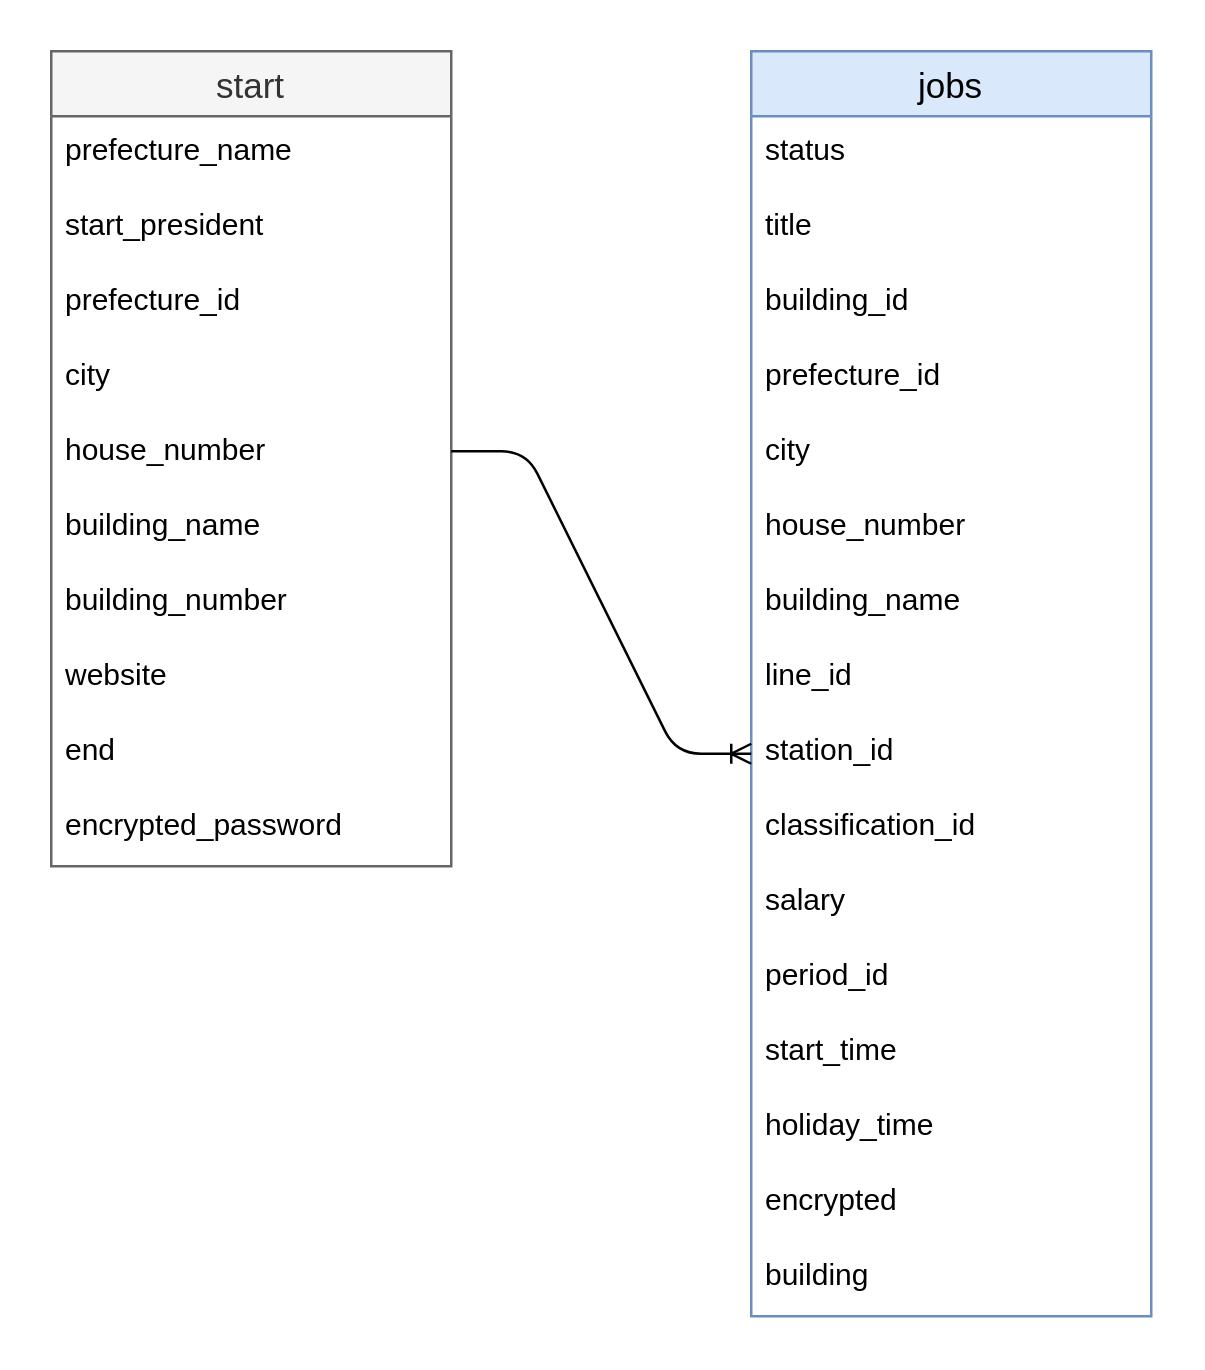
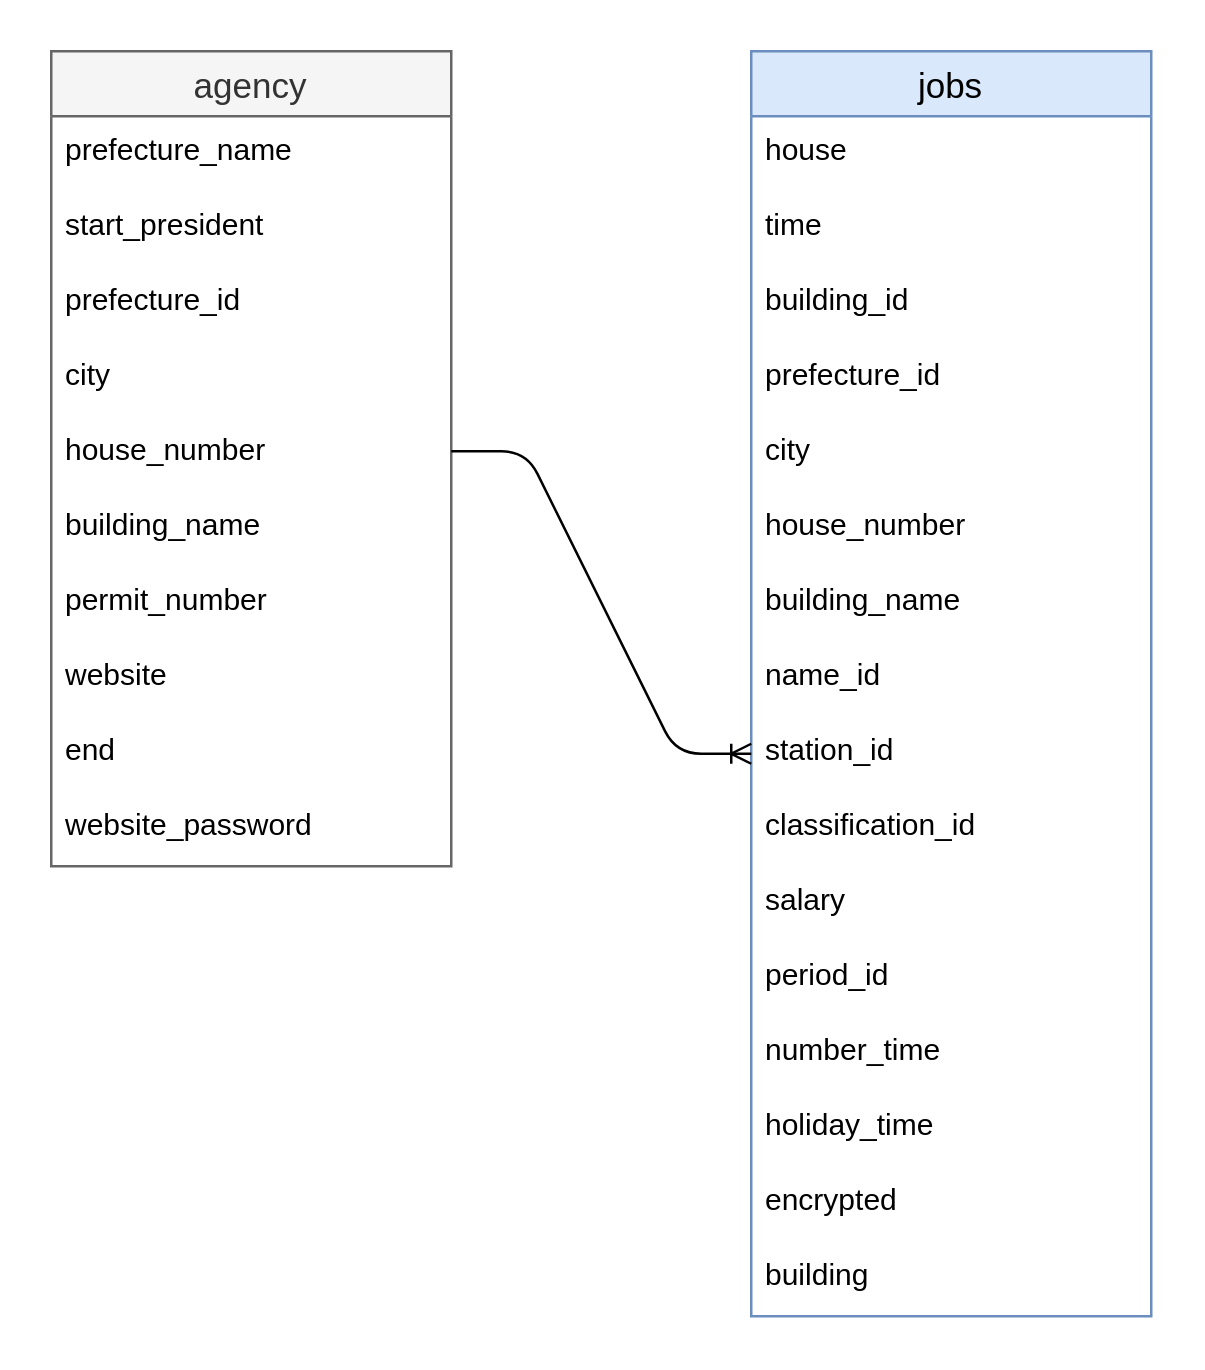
(250, 86) -> (250, 86)
(815, 150) -> (807, 150)
(799, 225) -> (795, 225)
(179, 600) -> (170, 600)
(812, 675) -> (820, 675)
(216, 825) -> (196, 825)
(845, 1050) -> (854, 1050)
